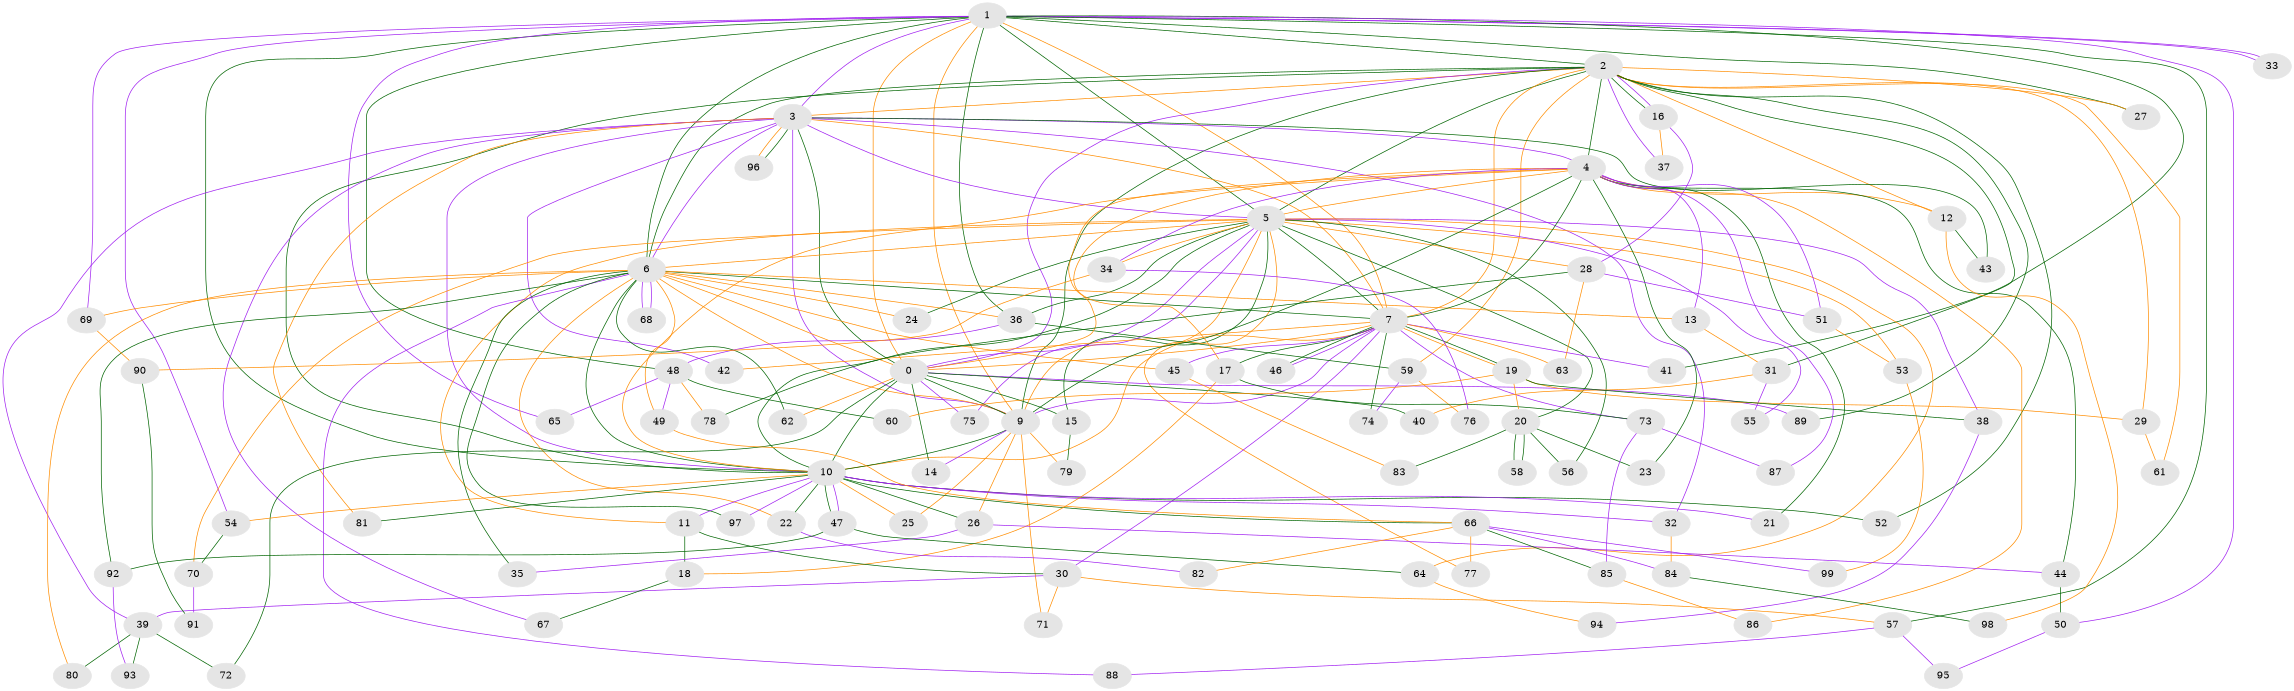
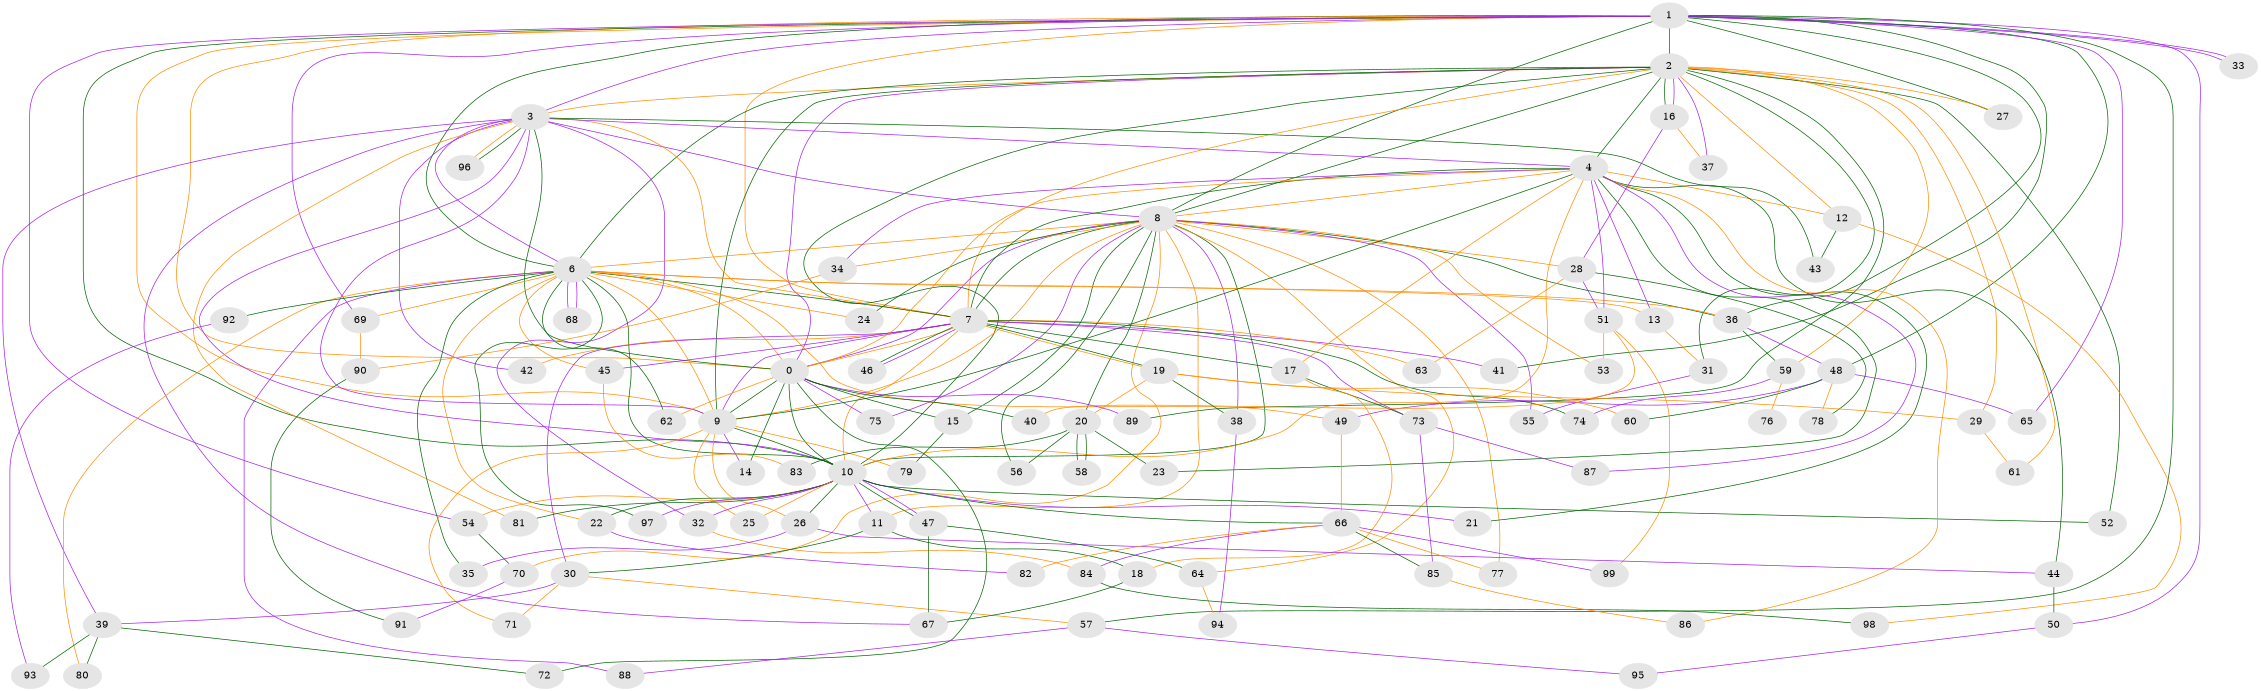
(1266, 219) -> (1158, 219)
(1330, 283) -> none
(1649, 388) -> (1449, 408)
(1921, 496) -> (1669, 446)
(477, 555) -> (929, 574)
